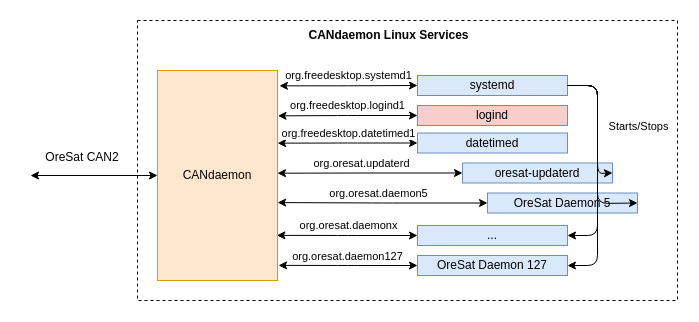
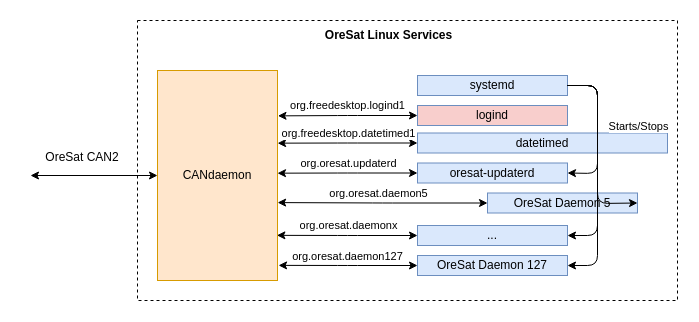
(389, 36) -> (389, 36)
(349, 86) -> none
(493, 143) -> (543, 143)
(538, 173) -> (493, 173)
